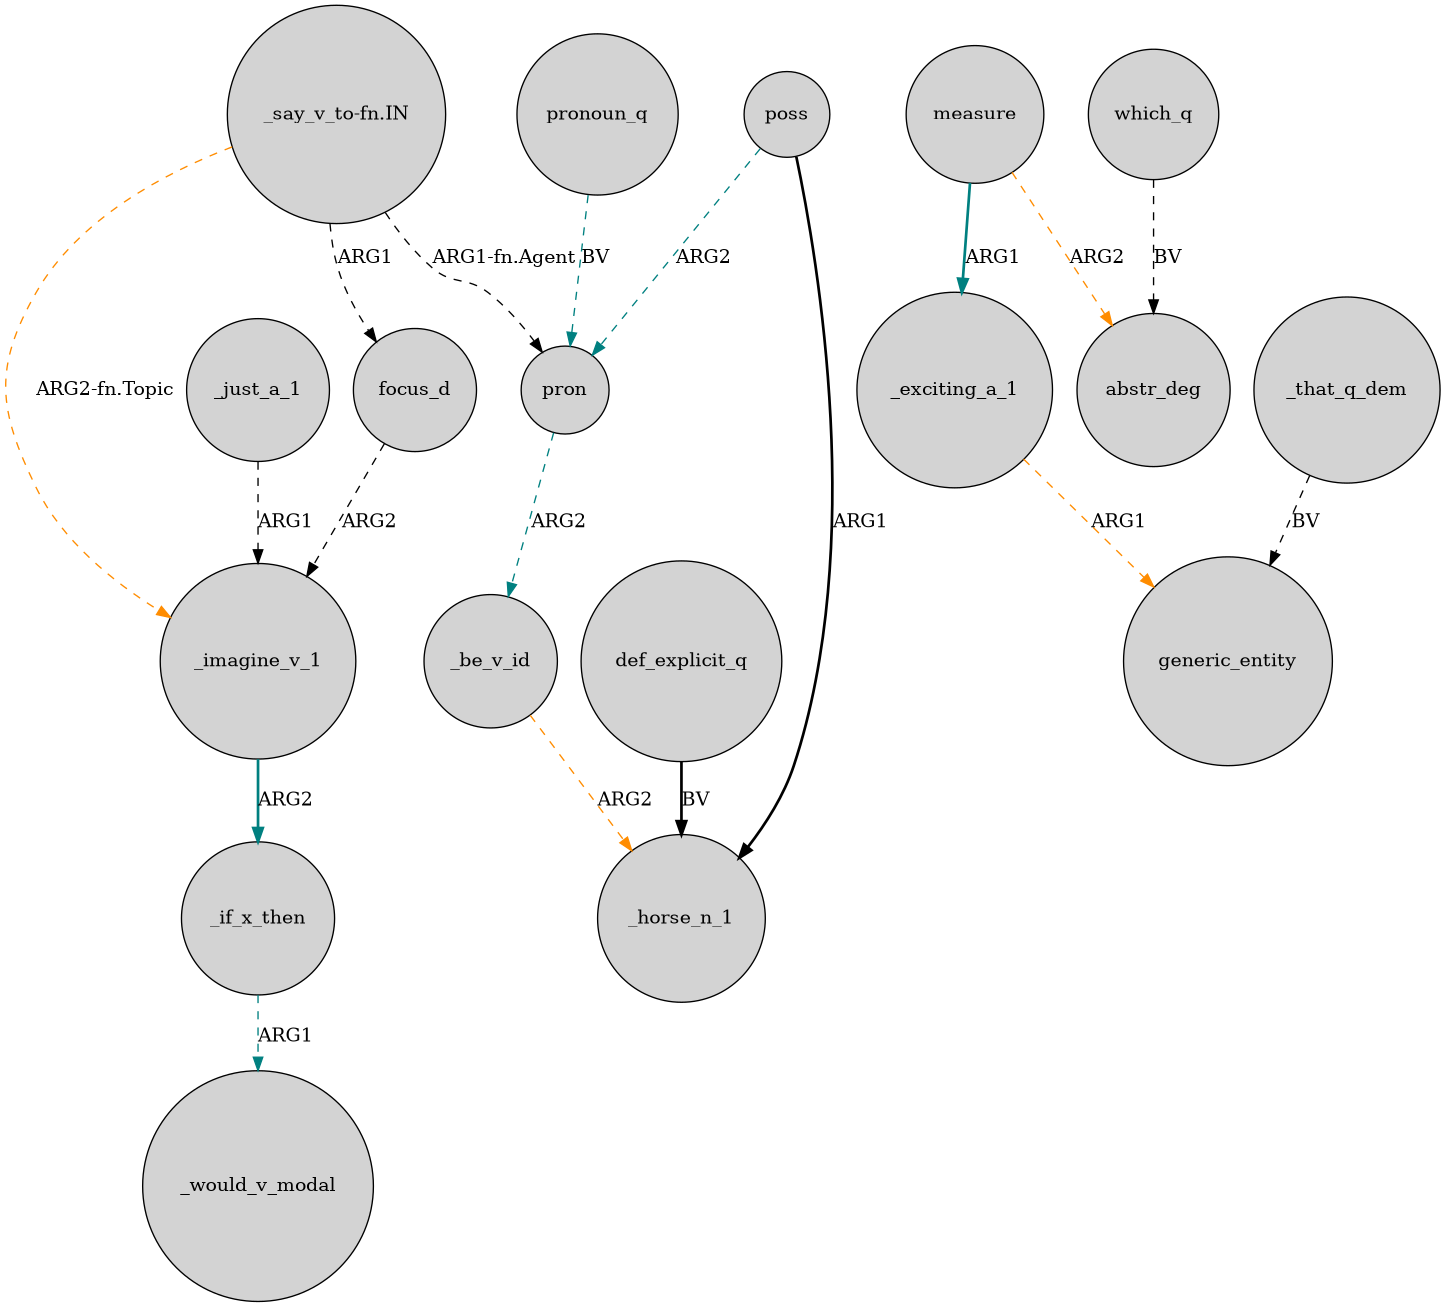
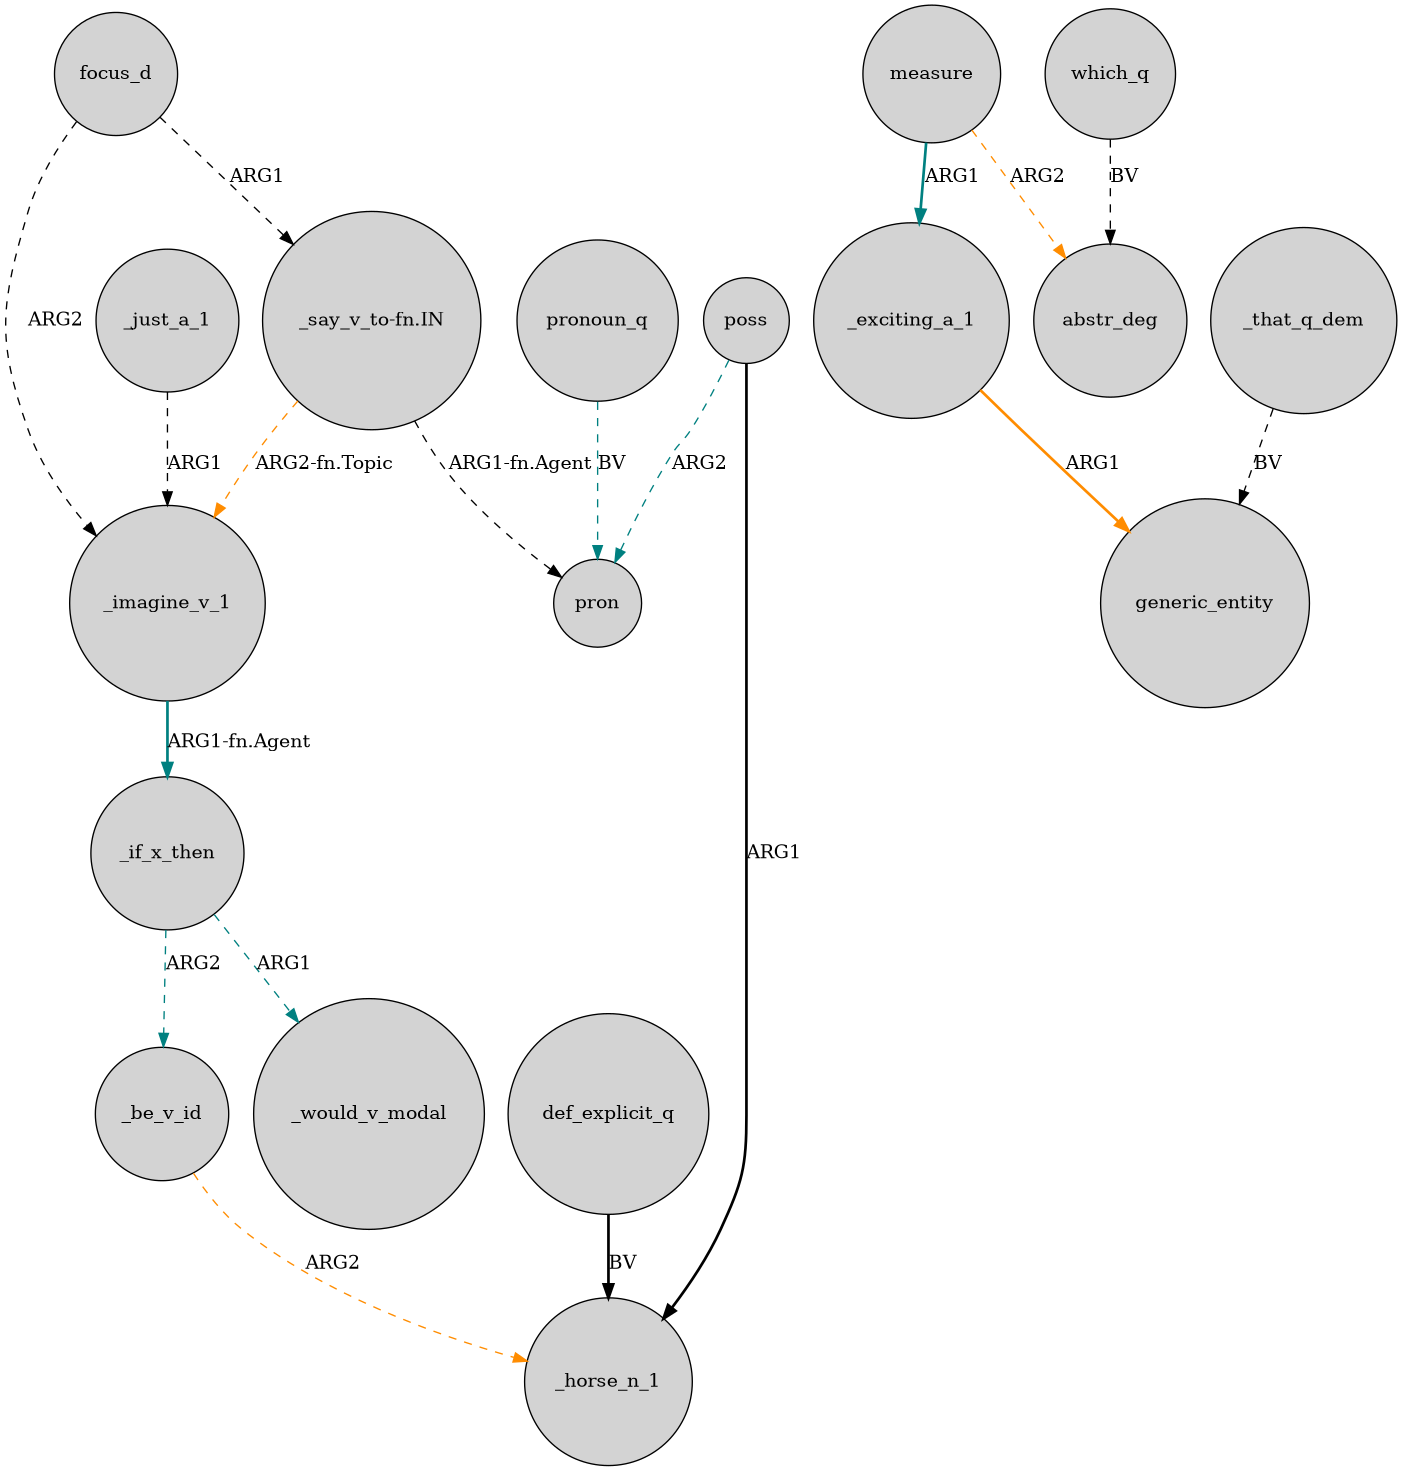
(342, 280) -> (222, 176)
(533, 508) -> (165, 982)
(1084, 518) -> (1049, 456)
(286, 800) -> (239, 742)
